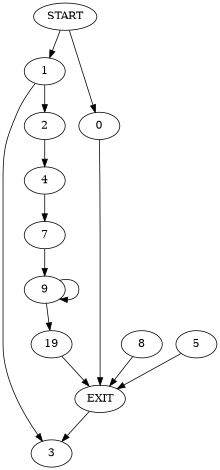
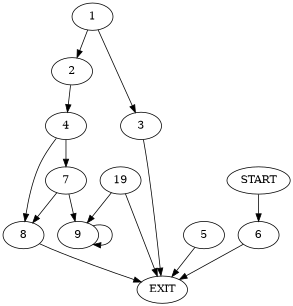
(56, 40) -> none
(99, 126) -> (259, 235)
none -> (36, 174)
none -> (47, 205)
(48, 313) -> (102, 205)
(78, 424) -> (153, 204)
